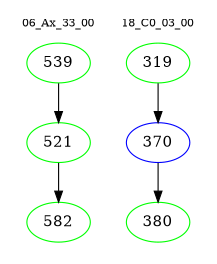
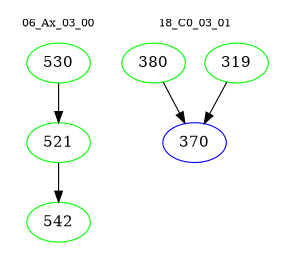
(59, 24) -> (59, 24)
(158, 24) -> (195, 24)
(59, 63) -> (59, 63)
(158, 177) -> (171, 98)
(59, 222) -> (59, 222)
